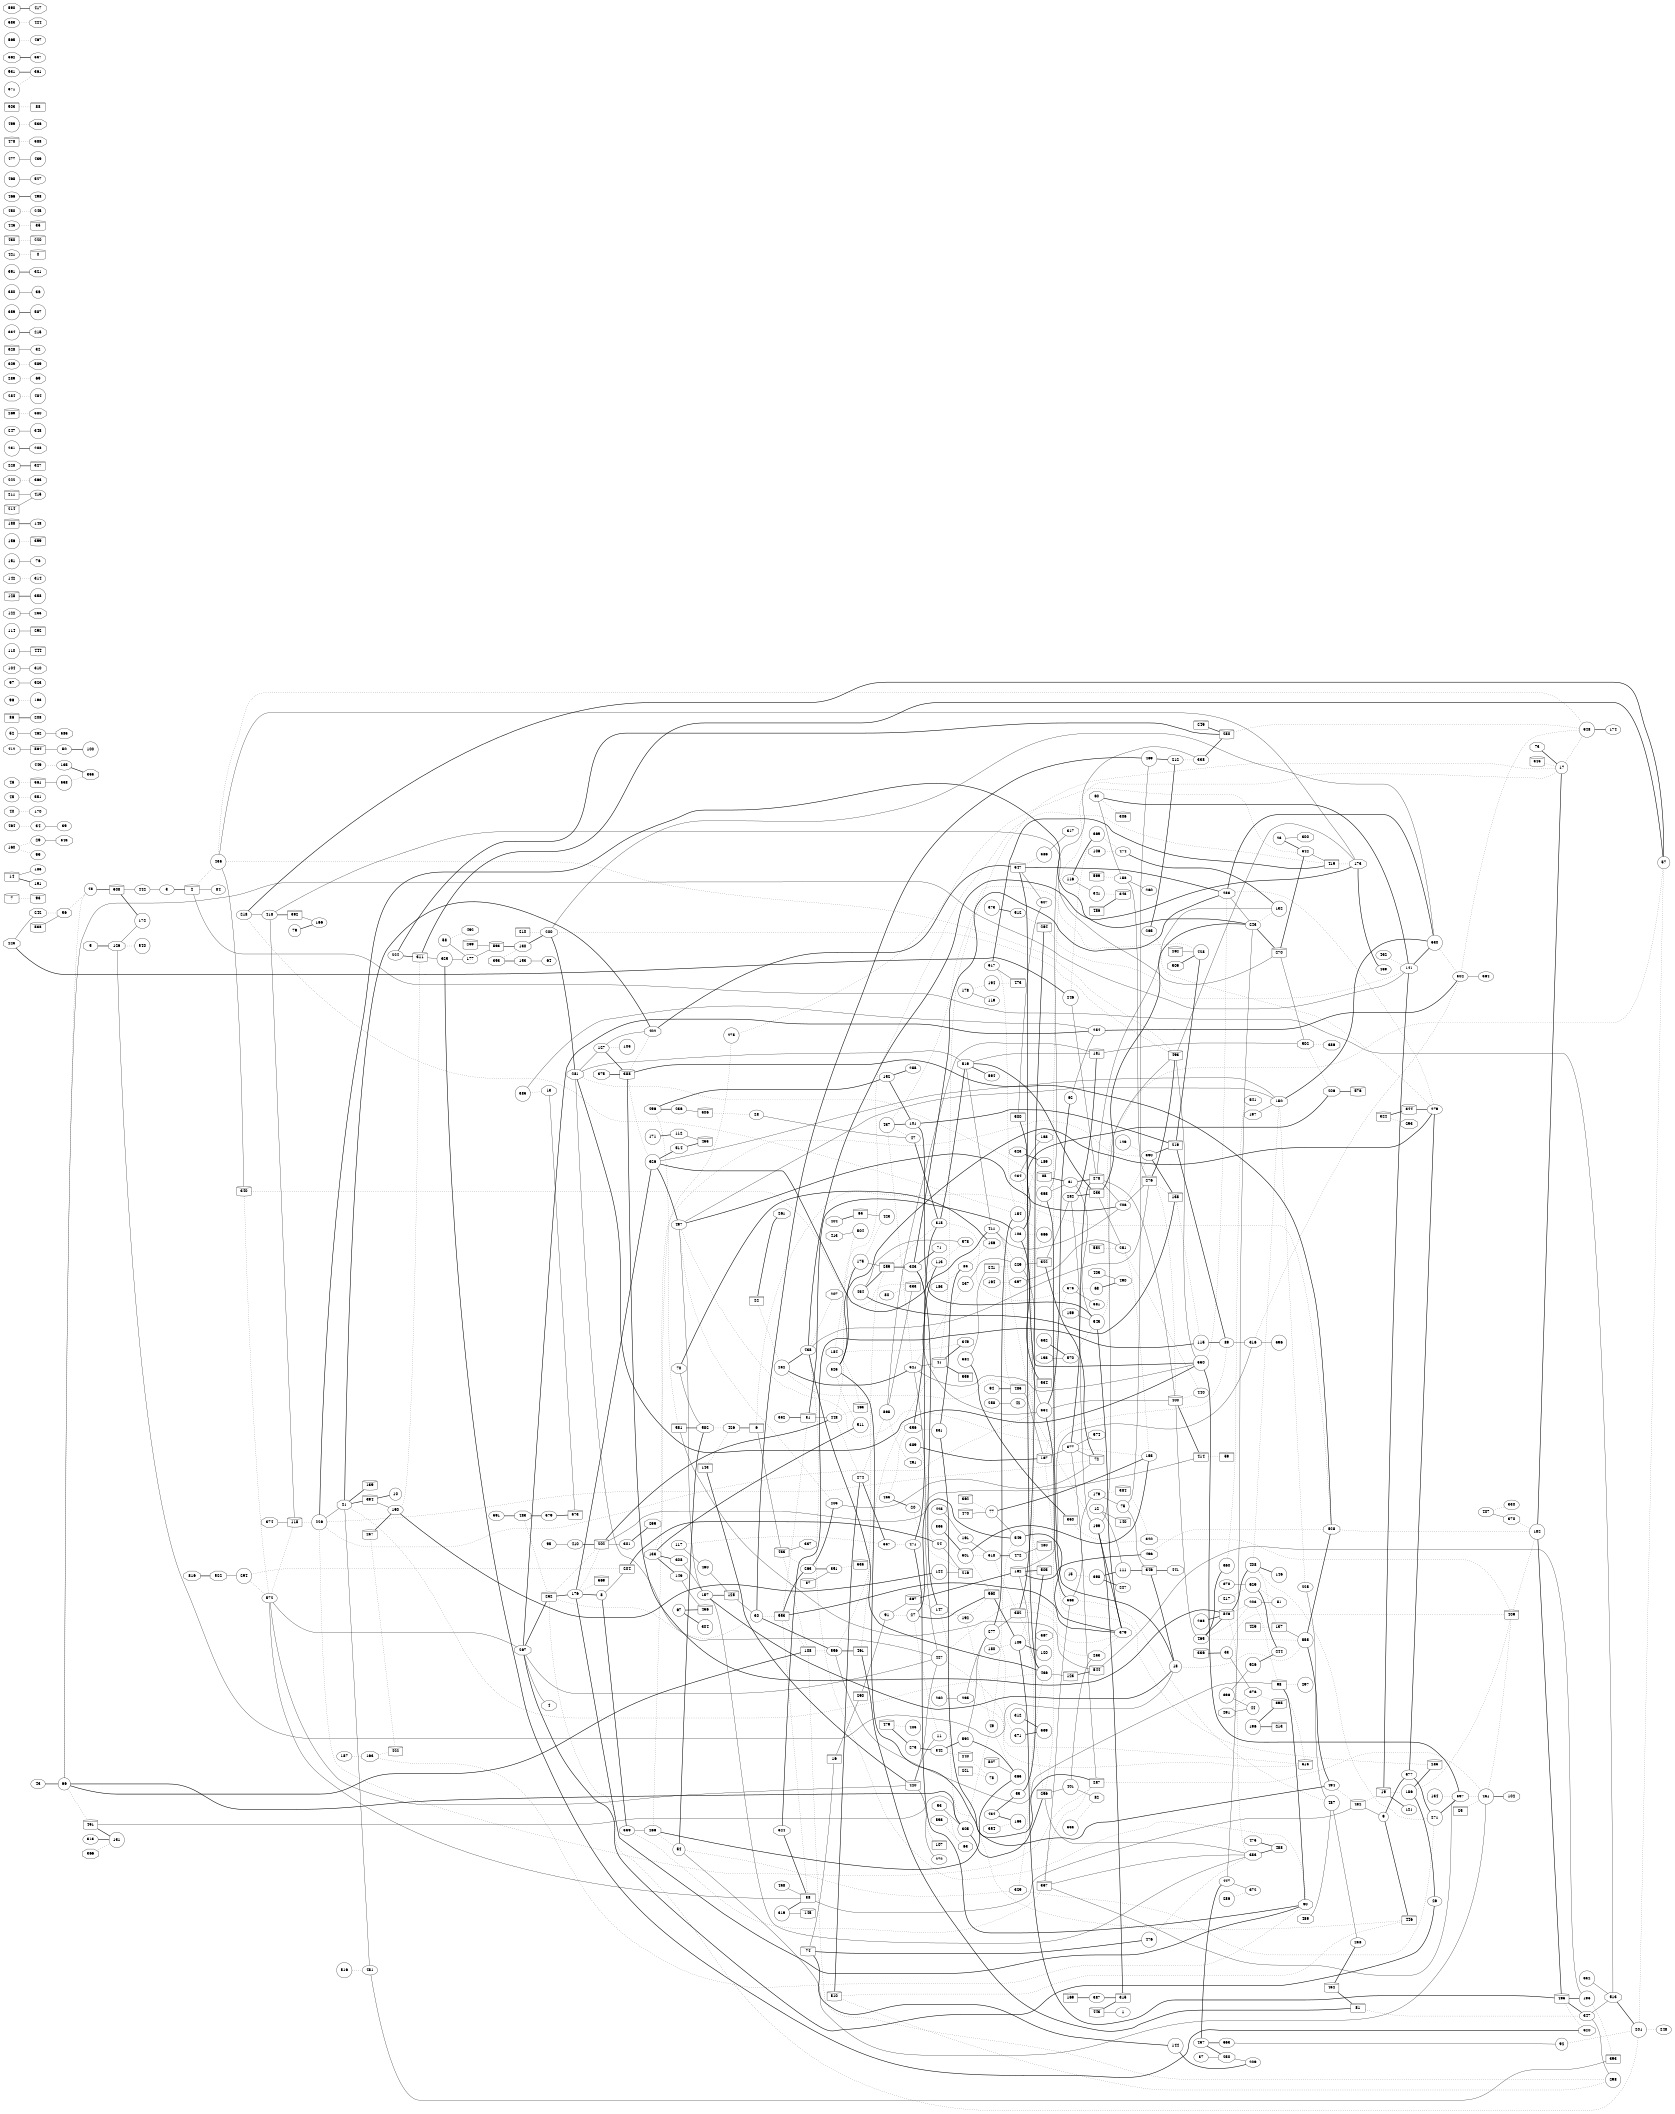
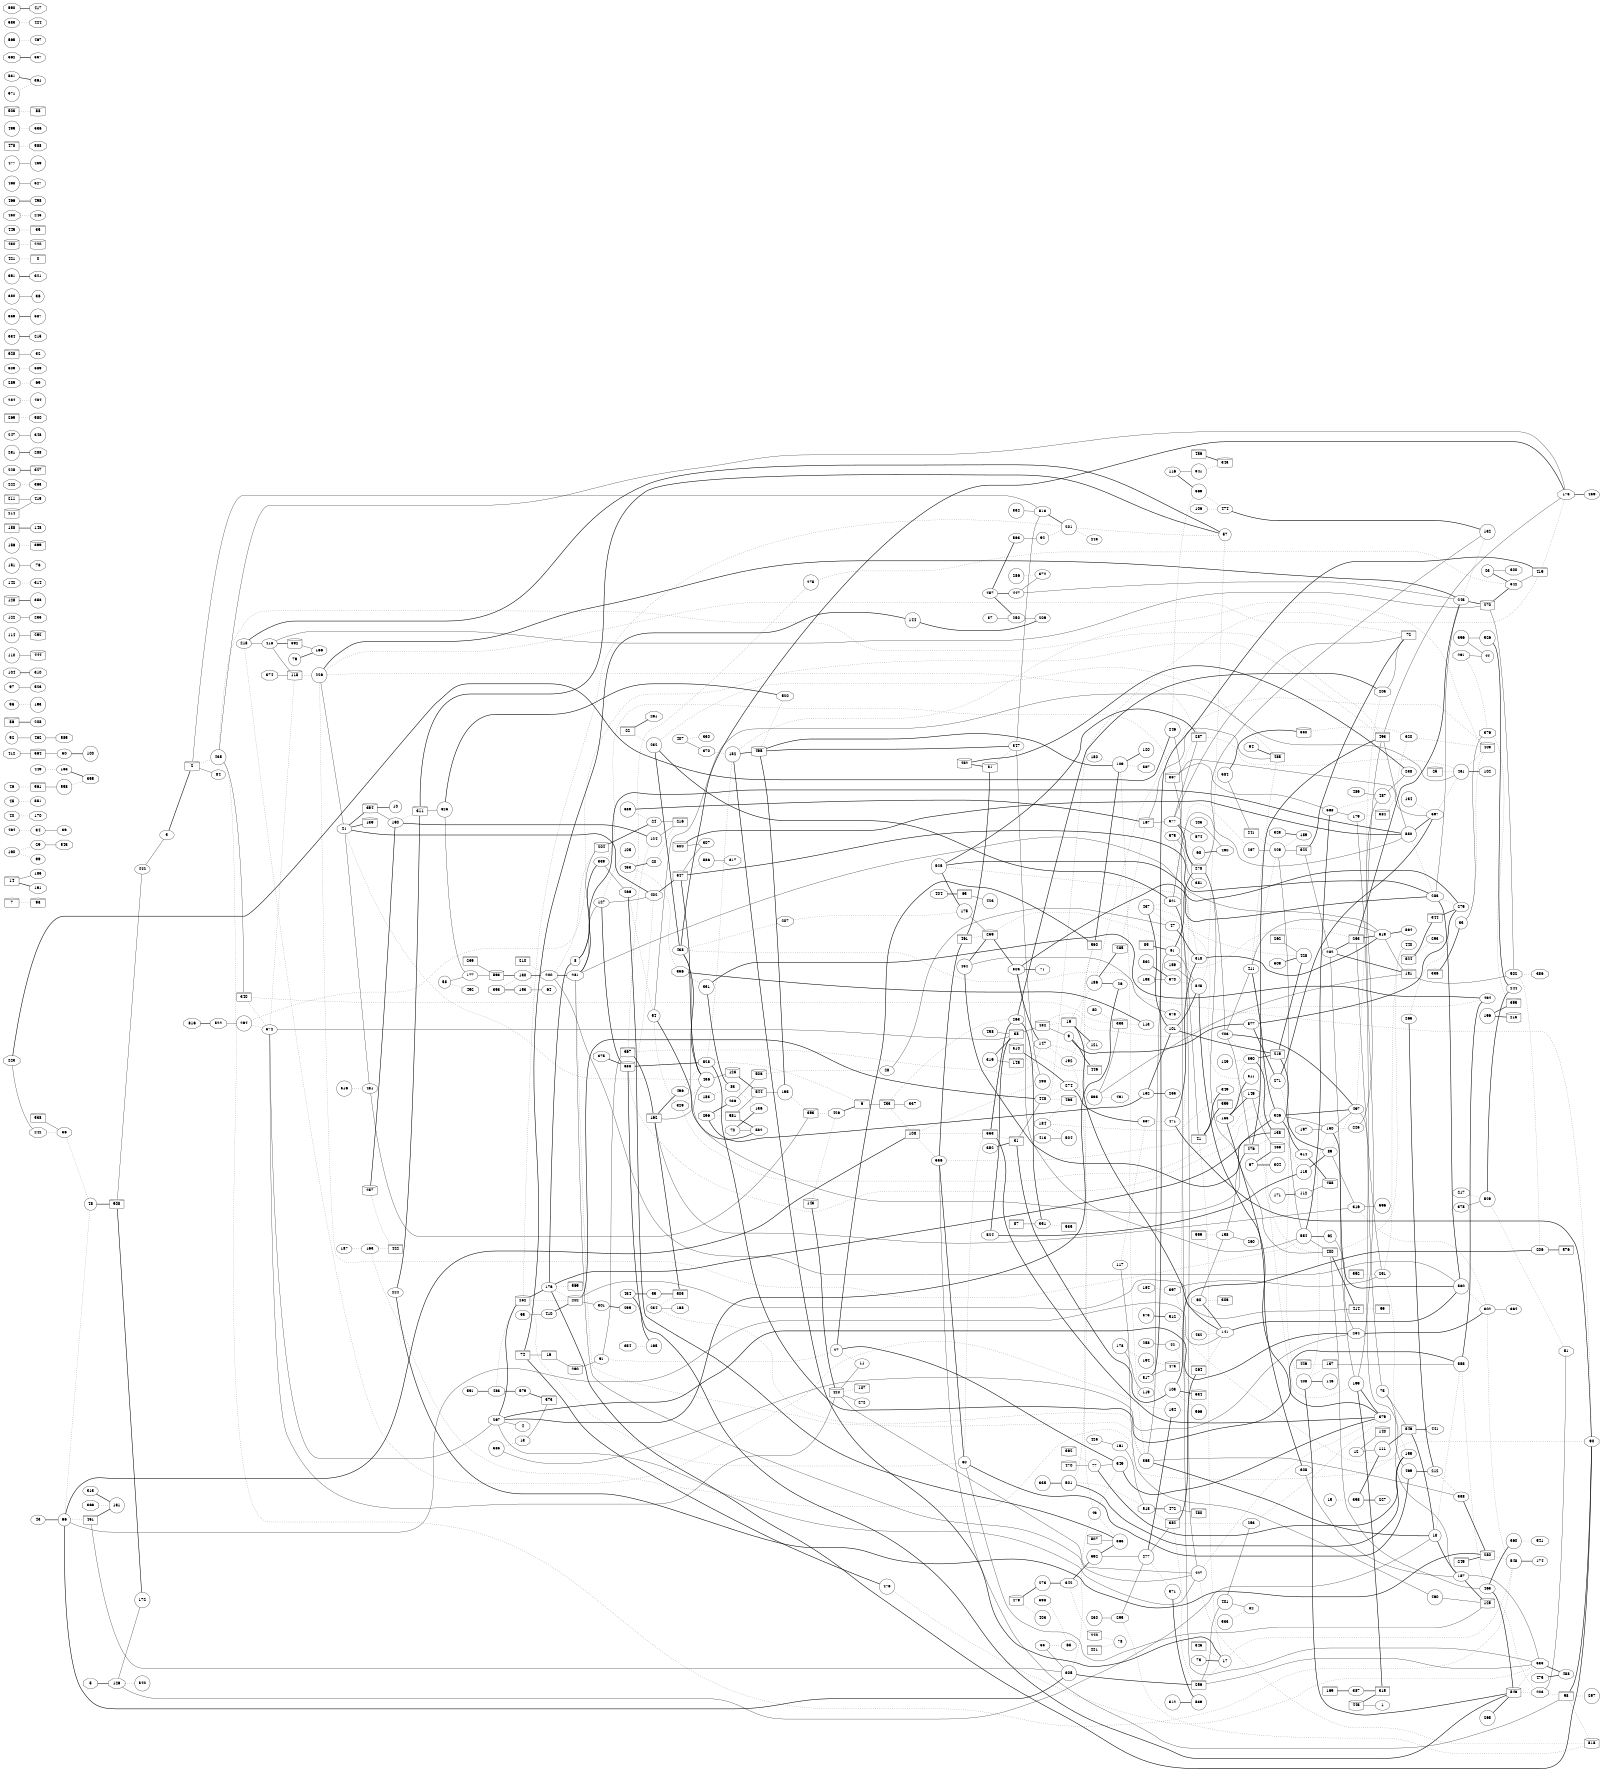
(25, 669) -> (25, 673)
(718, 1428) -> (823, 1113)
